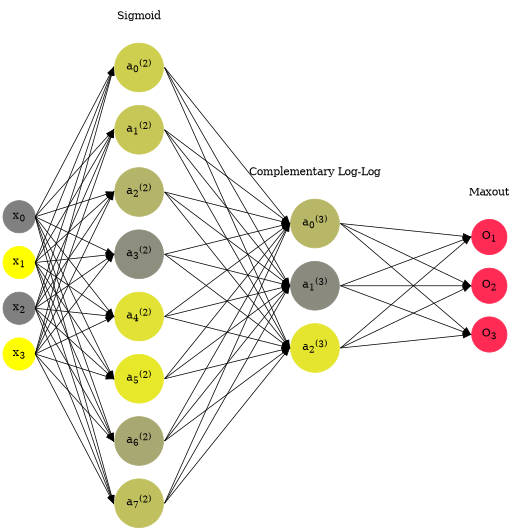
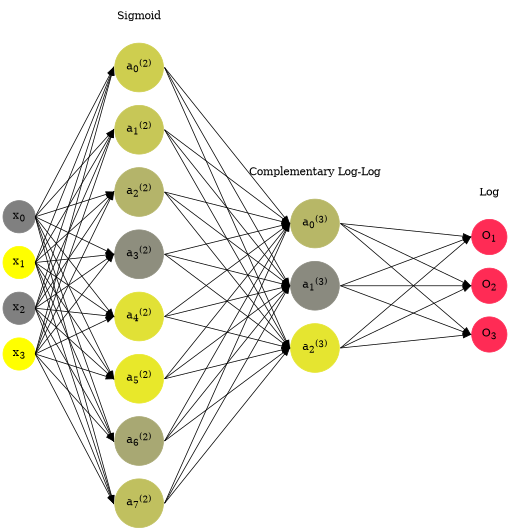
(489, 193) -> (489, 193)
